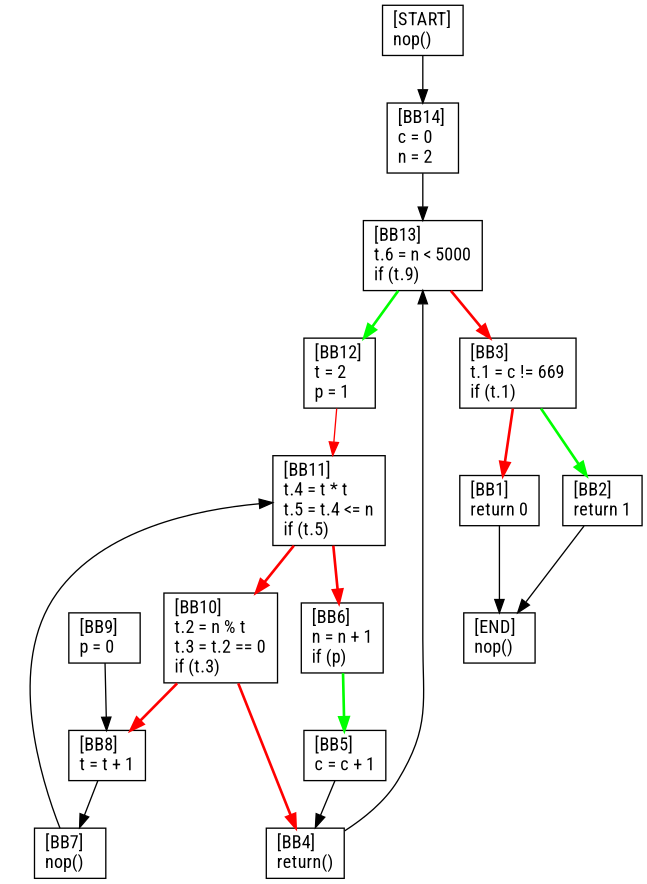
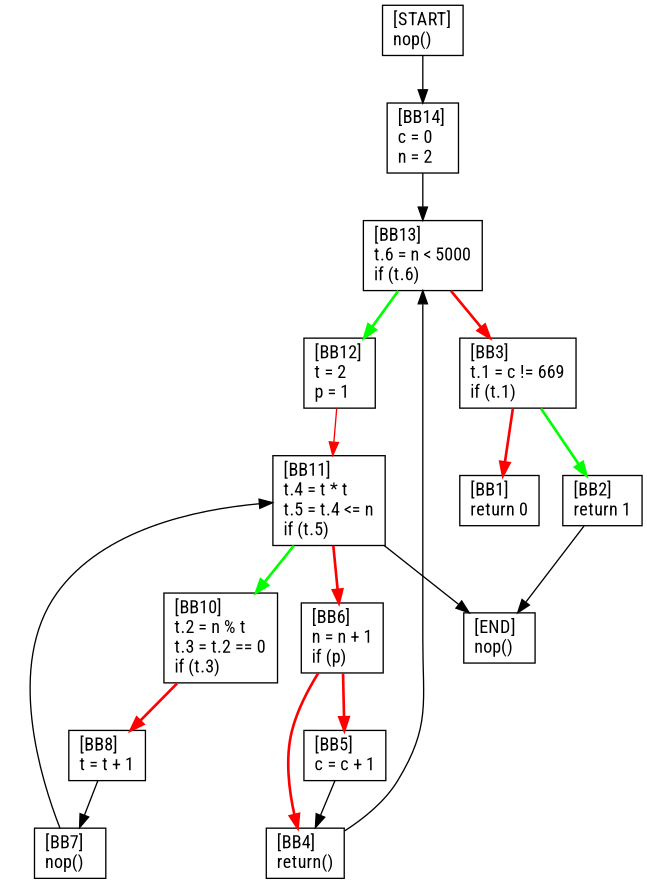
(423, 256) -> (423, 256)
(499, 563) -> (414, 569)
(279, 564) -> (279, 564)
(104, 638) -> none
(344, 695) -> (344, 695)
(264, 749) -> (290, 741)
